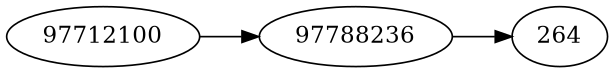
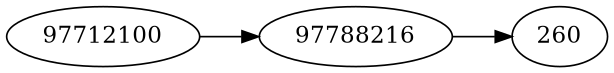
(356, 37) -> (356, 37)
(560, 37) -> (560, 37)
